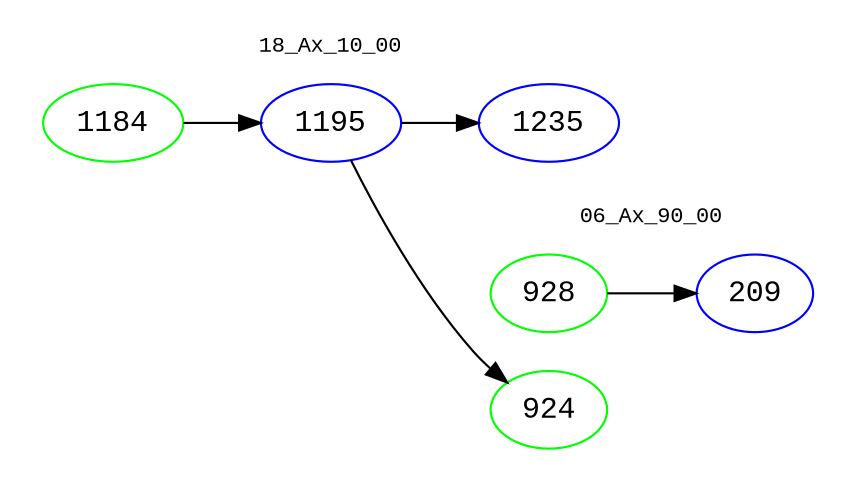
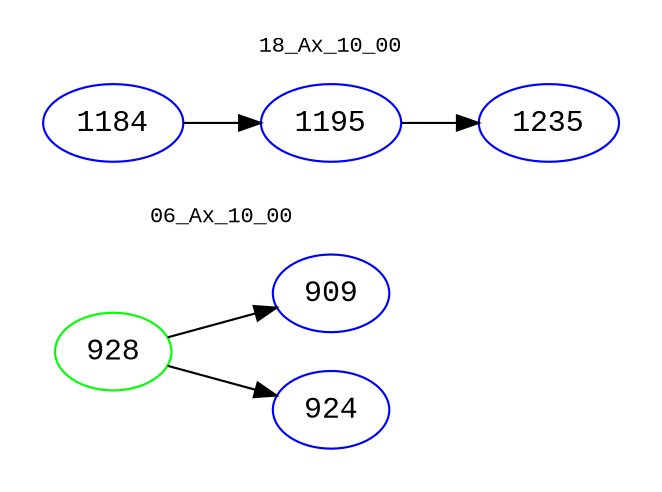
(113, 123) -> (113, 123)
(652, 217) -> (222, 217)
(413, 270) -> (211, 378)
(755, 293) -> (331, 293)
(549, 410) -> (331, 410)
